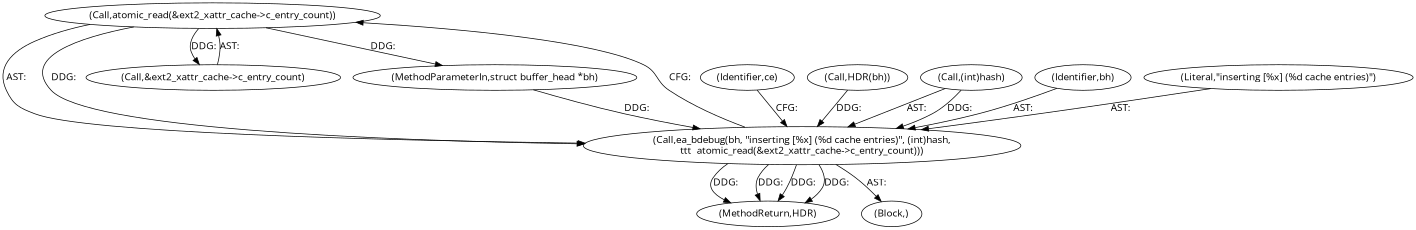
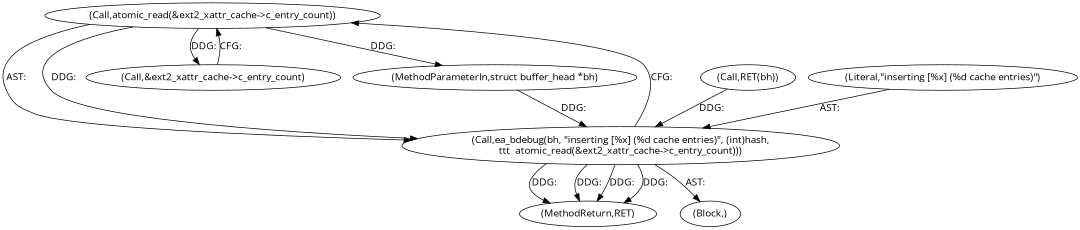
(231, 47) -> (232, 47)
(747, 78) -> none
(858, 78) -> (748, 78)
(971, 78) -> none
(1083, 78) -> none
(768, 214) -> (588, 214)
